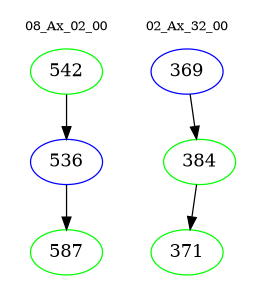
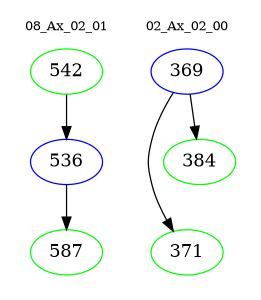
(67, 27) -> (67, 27)
(187, 27) -> (187, 27)
(194, 201) -> (149, 156)
